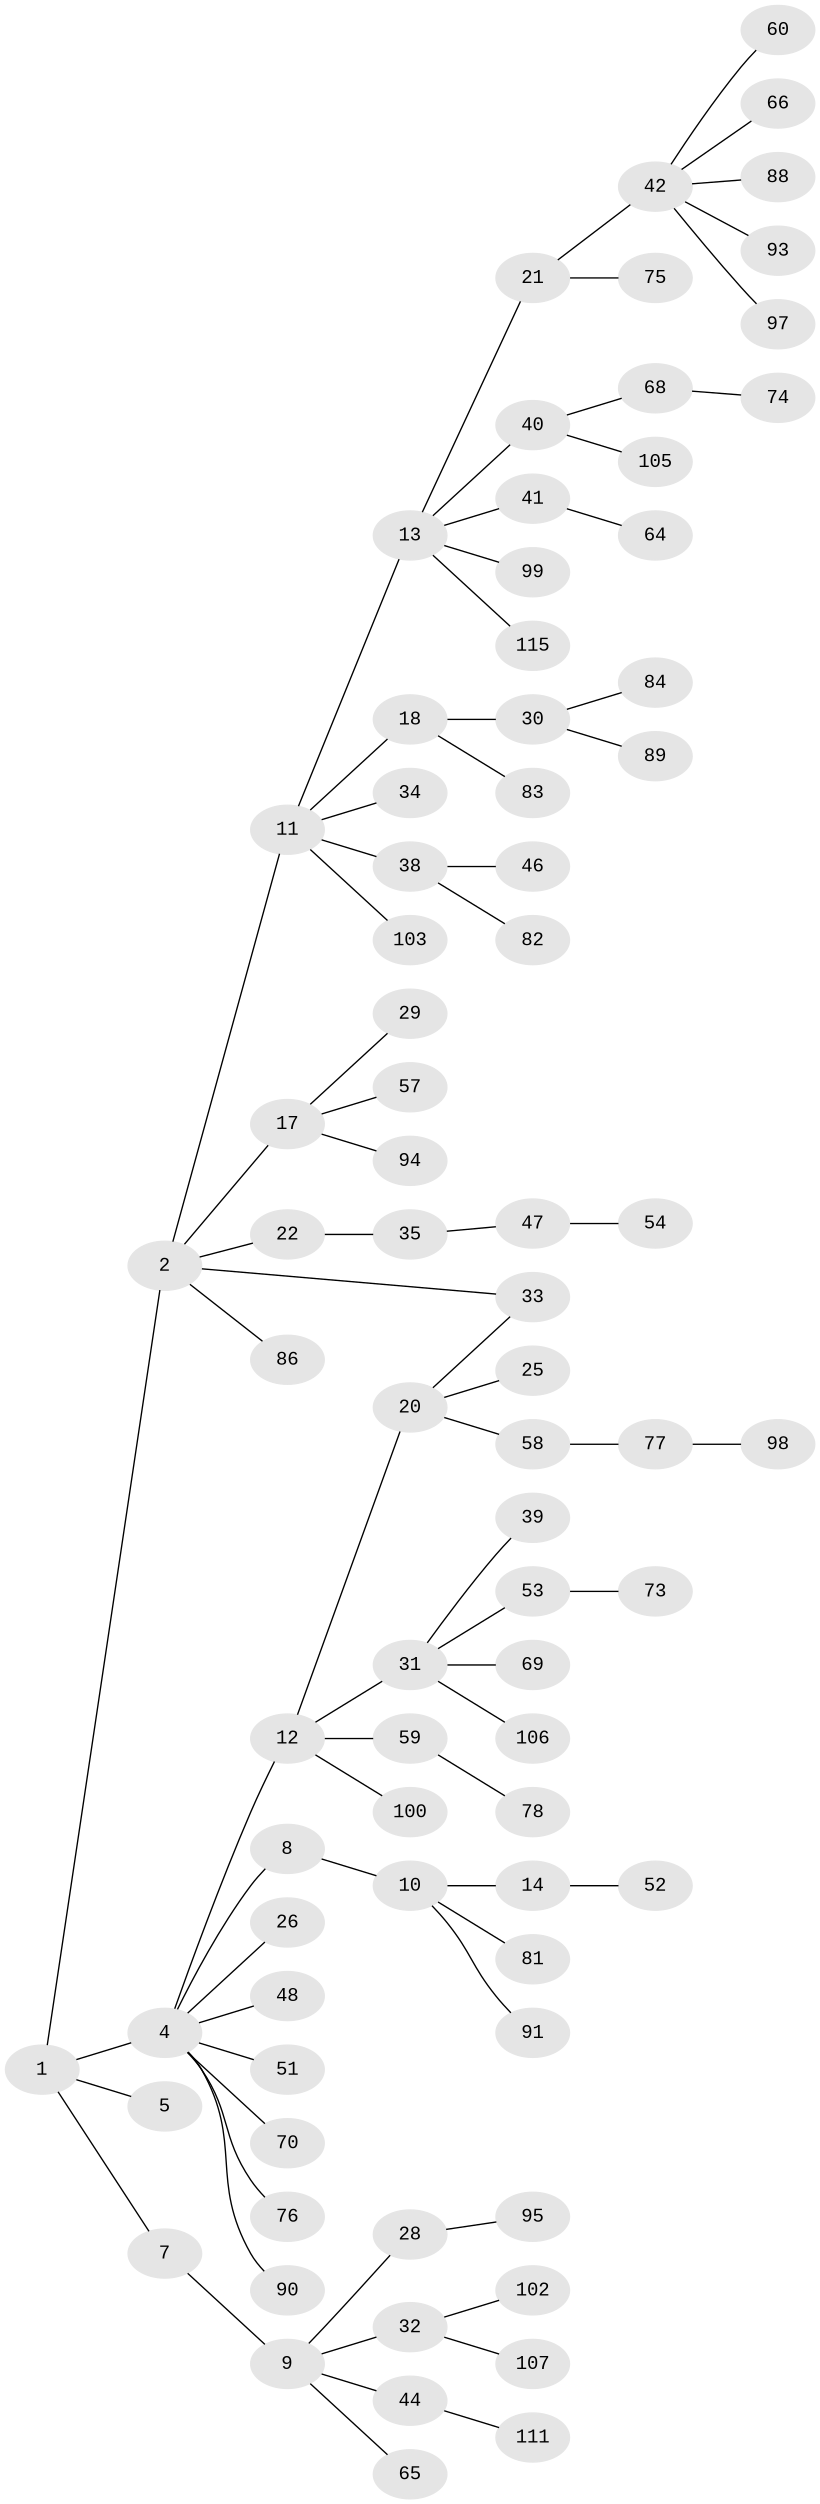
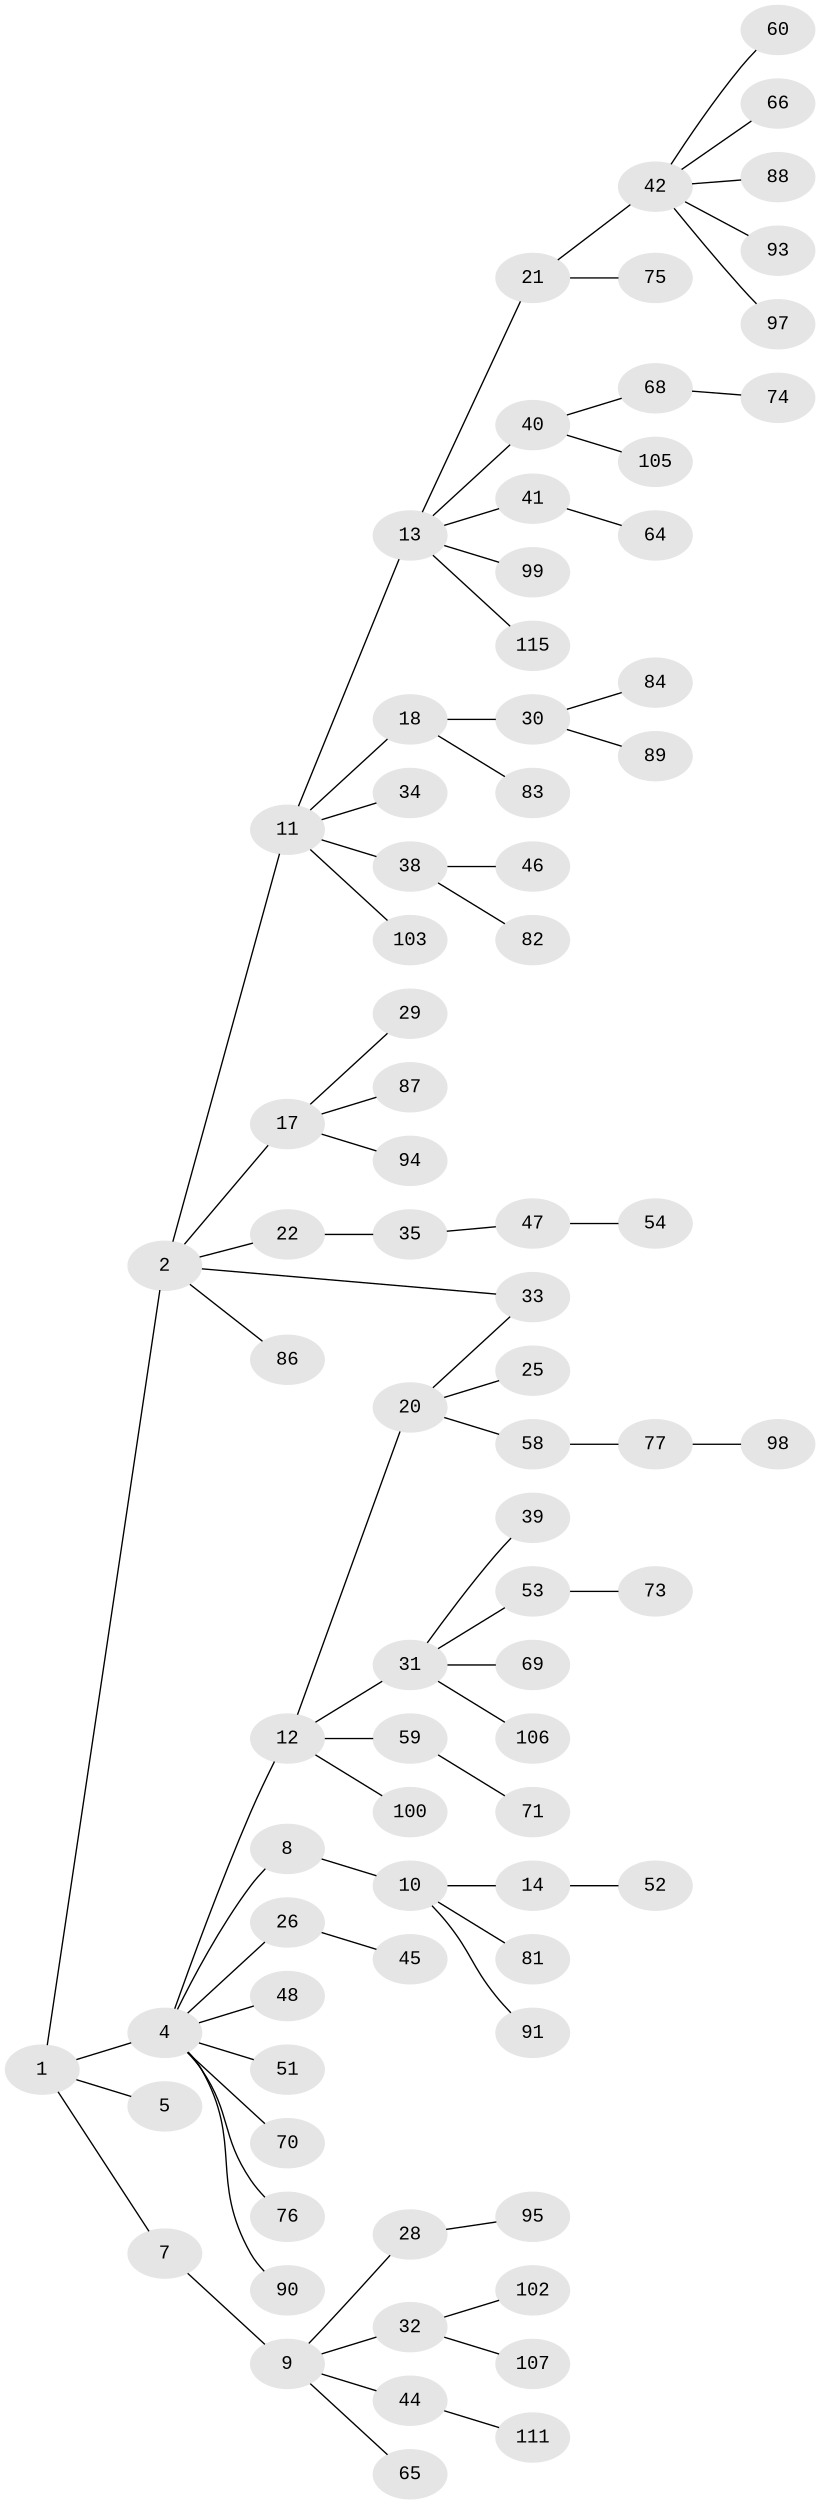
(410, 1087) -> (410, 1087)
(533, 1812) -> (533, 1812)
none -> (410, 1959)
